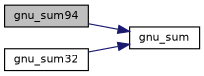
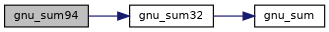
(103, 27) -> (103, 16)
